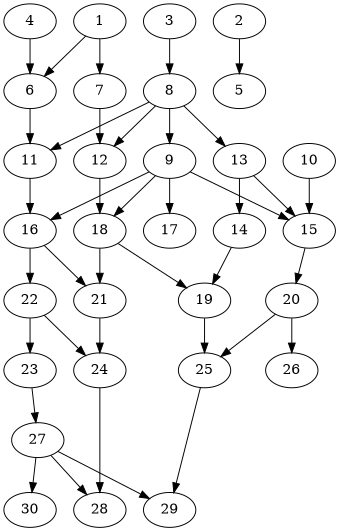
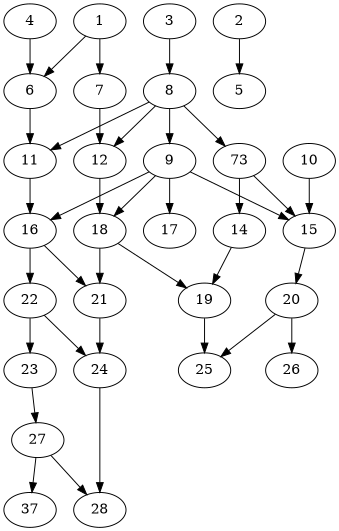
(239, 161) -> (239, 161)
(30, 510) -> (30, 510)
(170, 510) -> none
